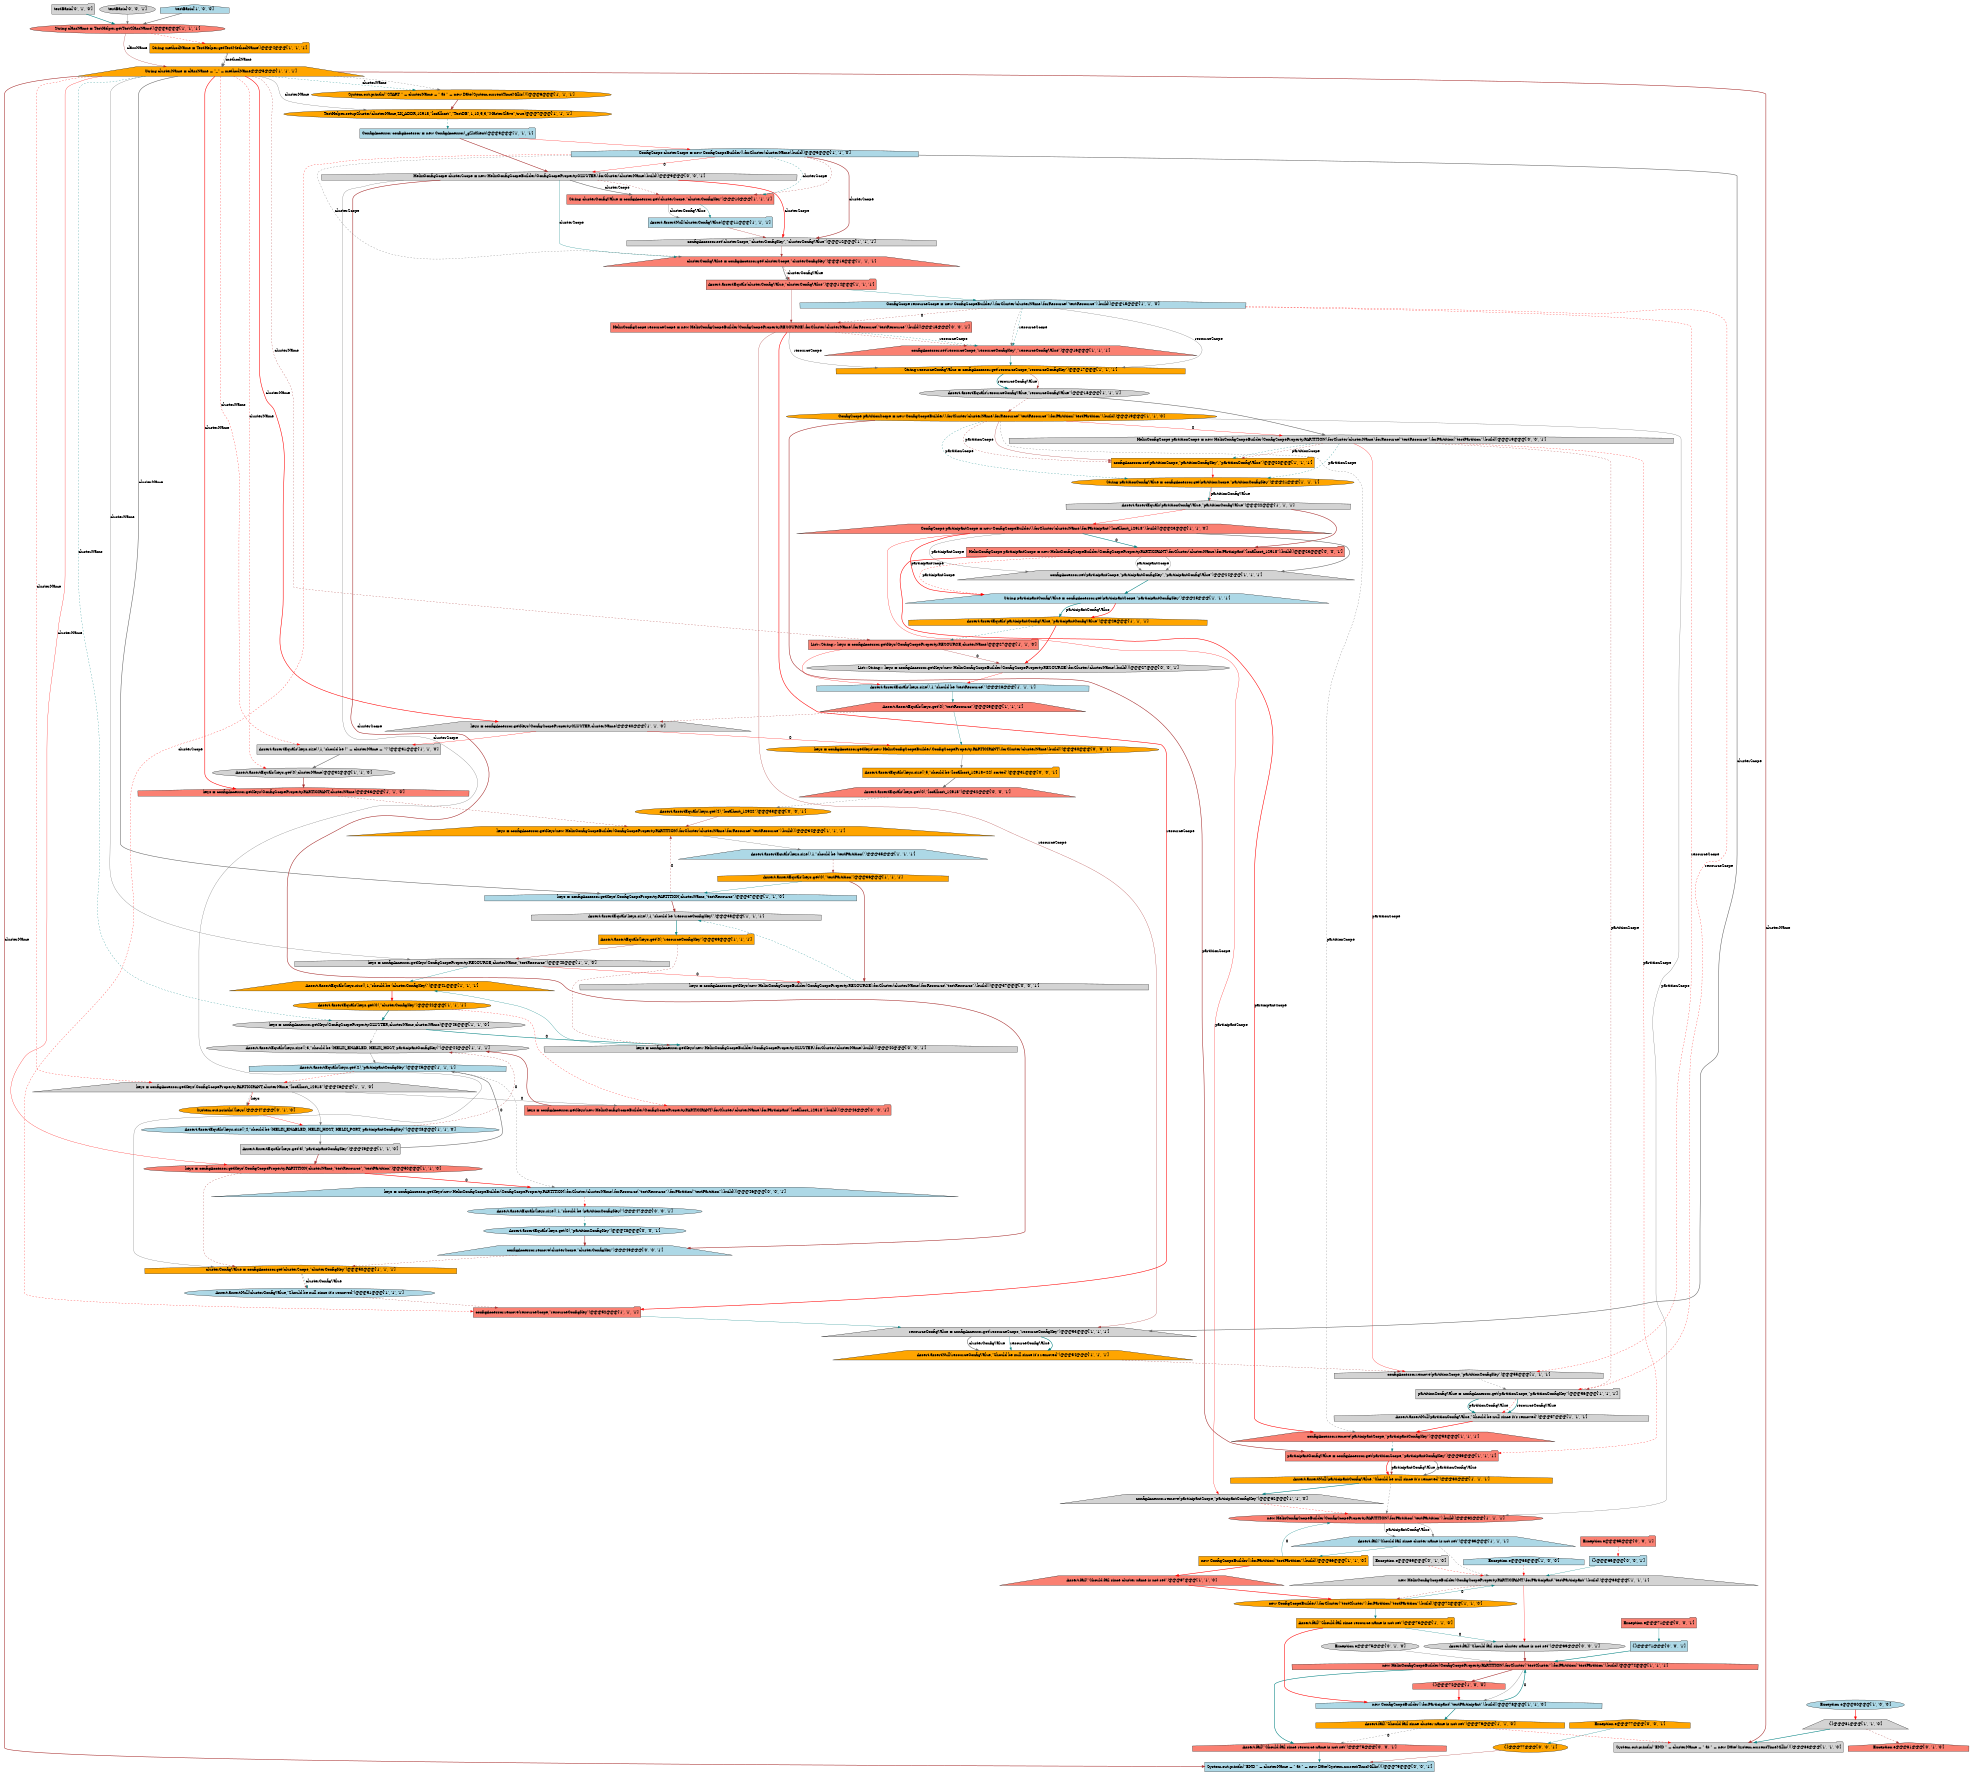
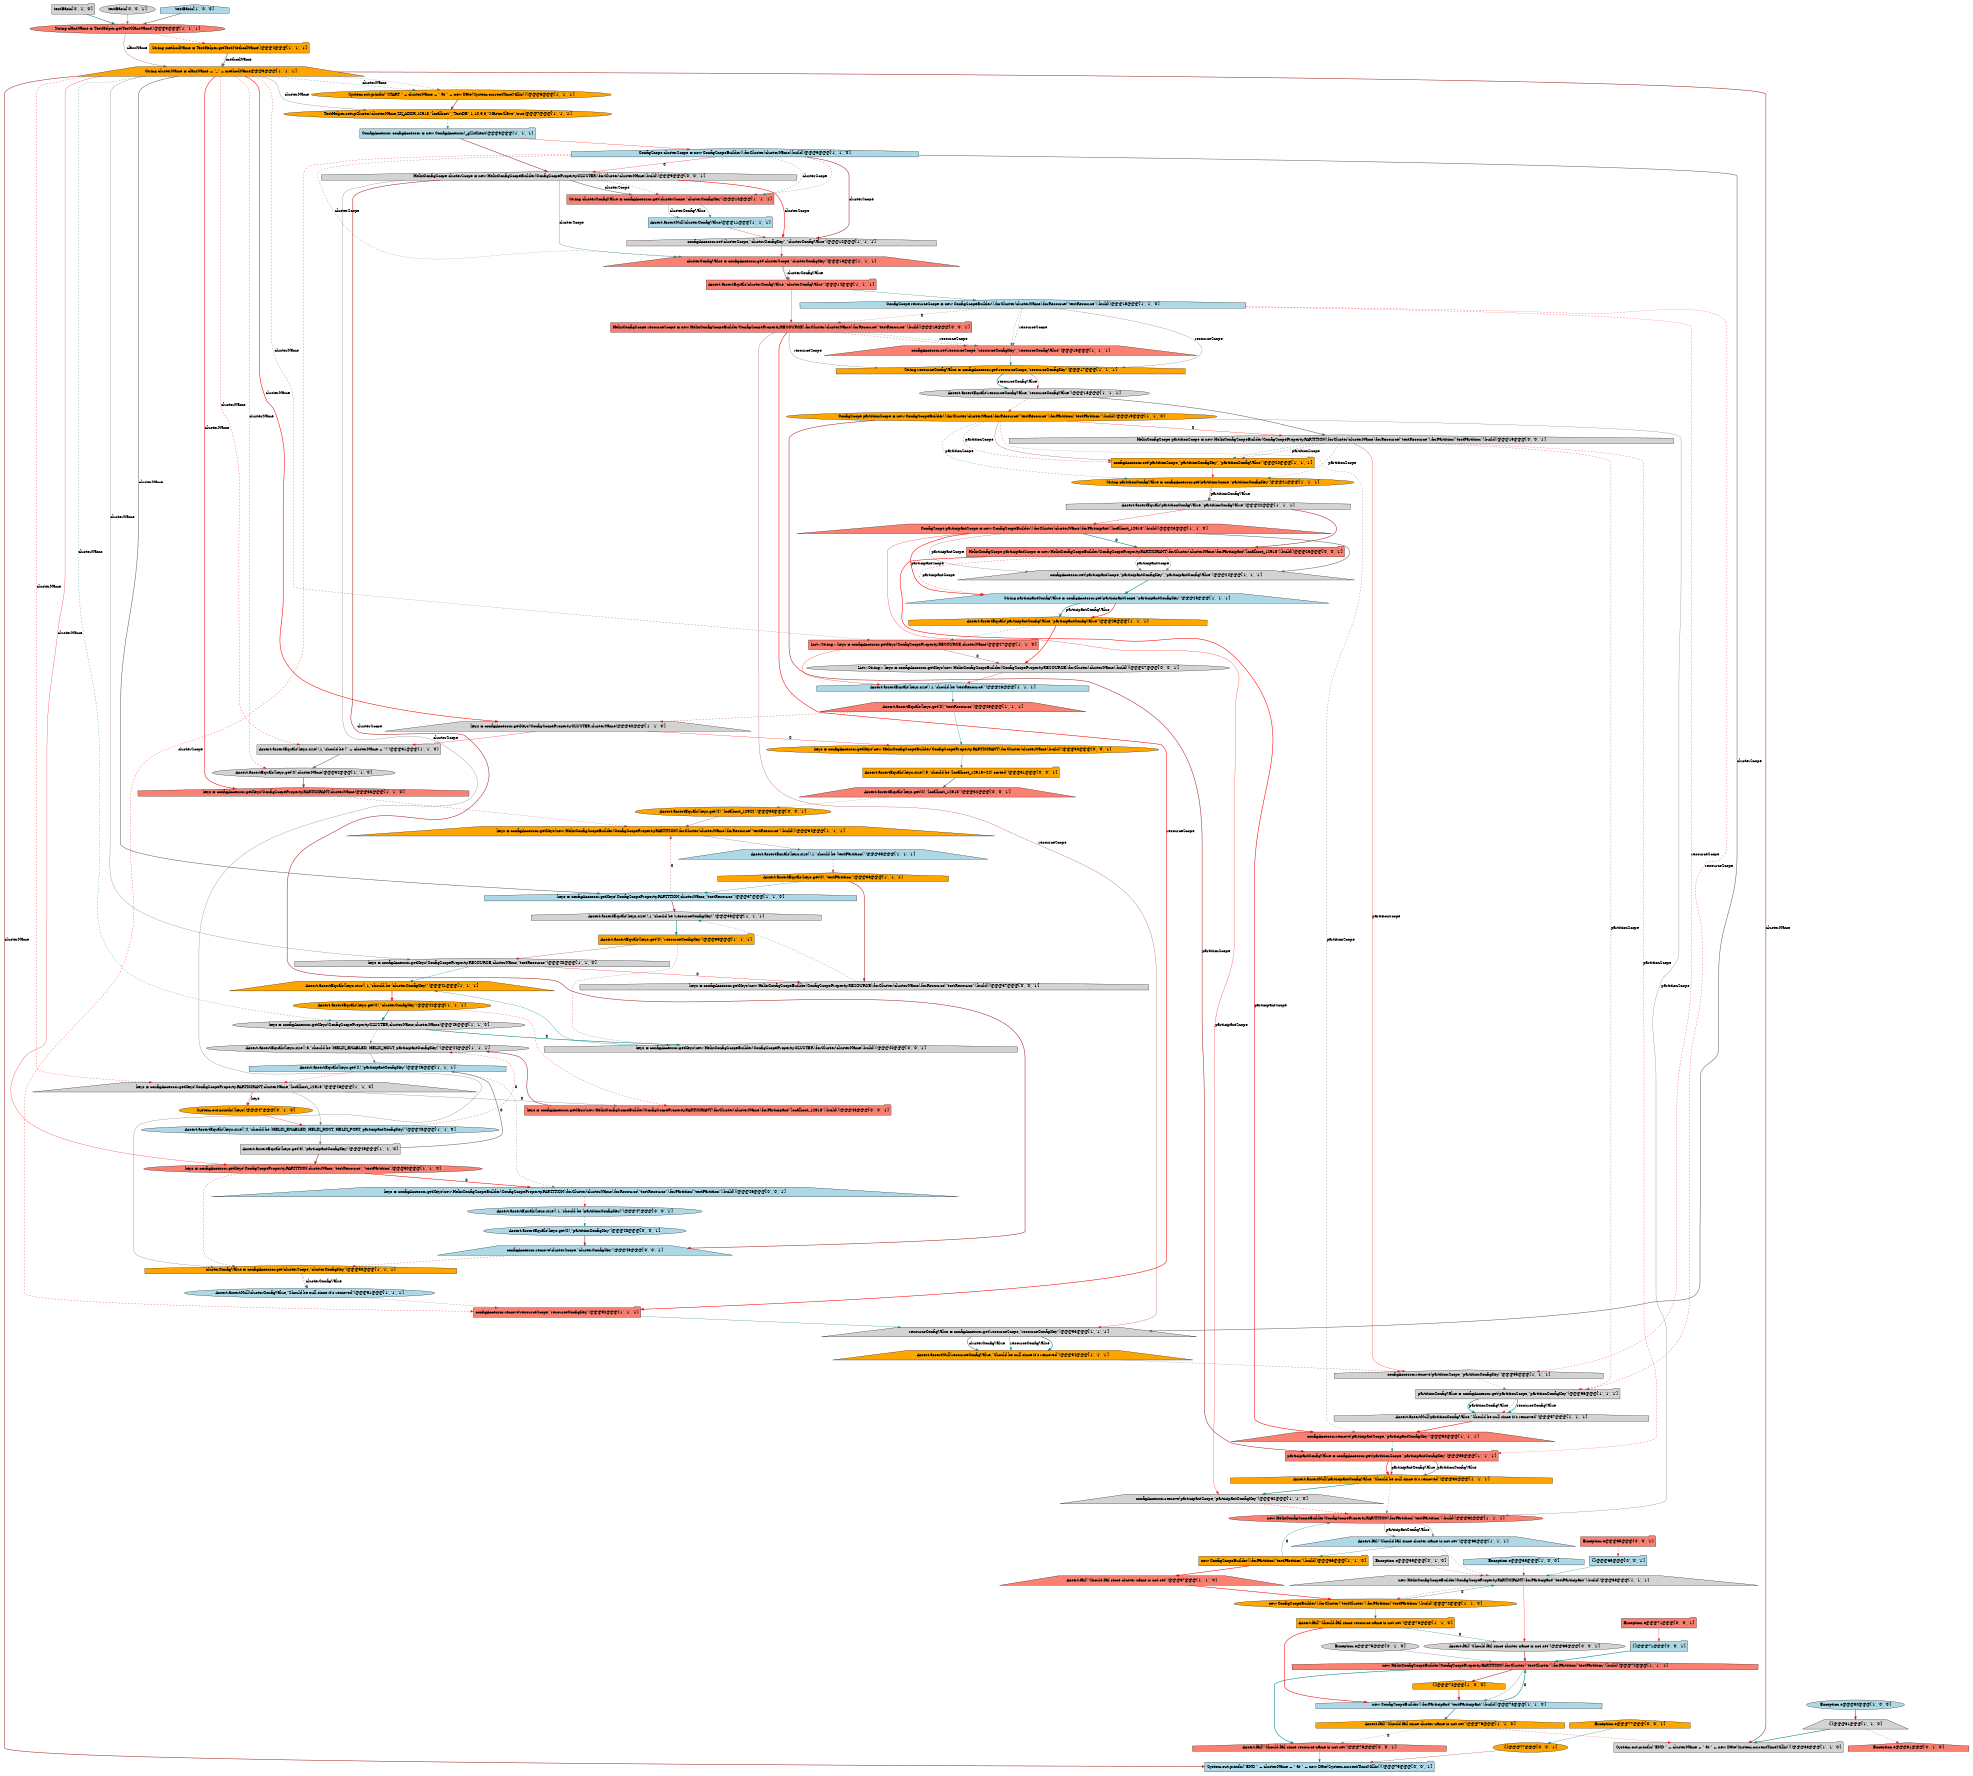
(1659, 1633) -> (1659, 1633)
(1459, 1685) -> (1459, 1685)
